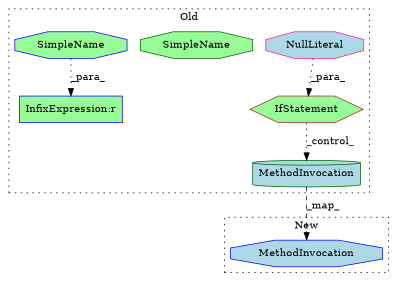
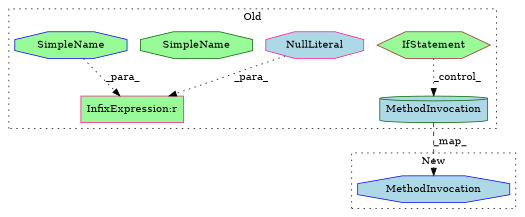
(311, 74) -> (231, 75)
(71, 109) -> (132, 109)
